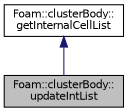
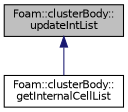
(64, 61) -> (64, 61)
